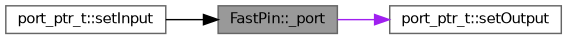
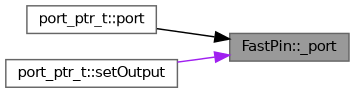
(86, 20) -> (92, 20)
(356, 20) -> (196, 60)
